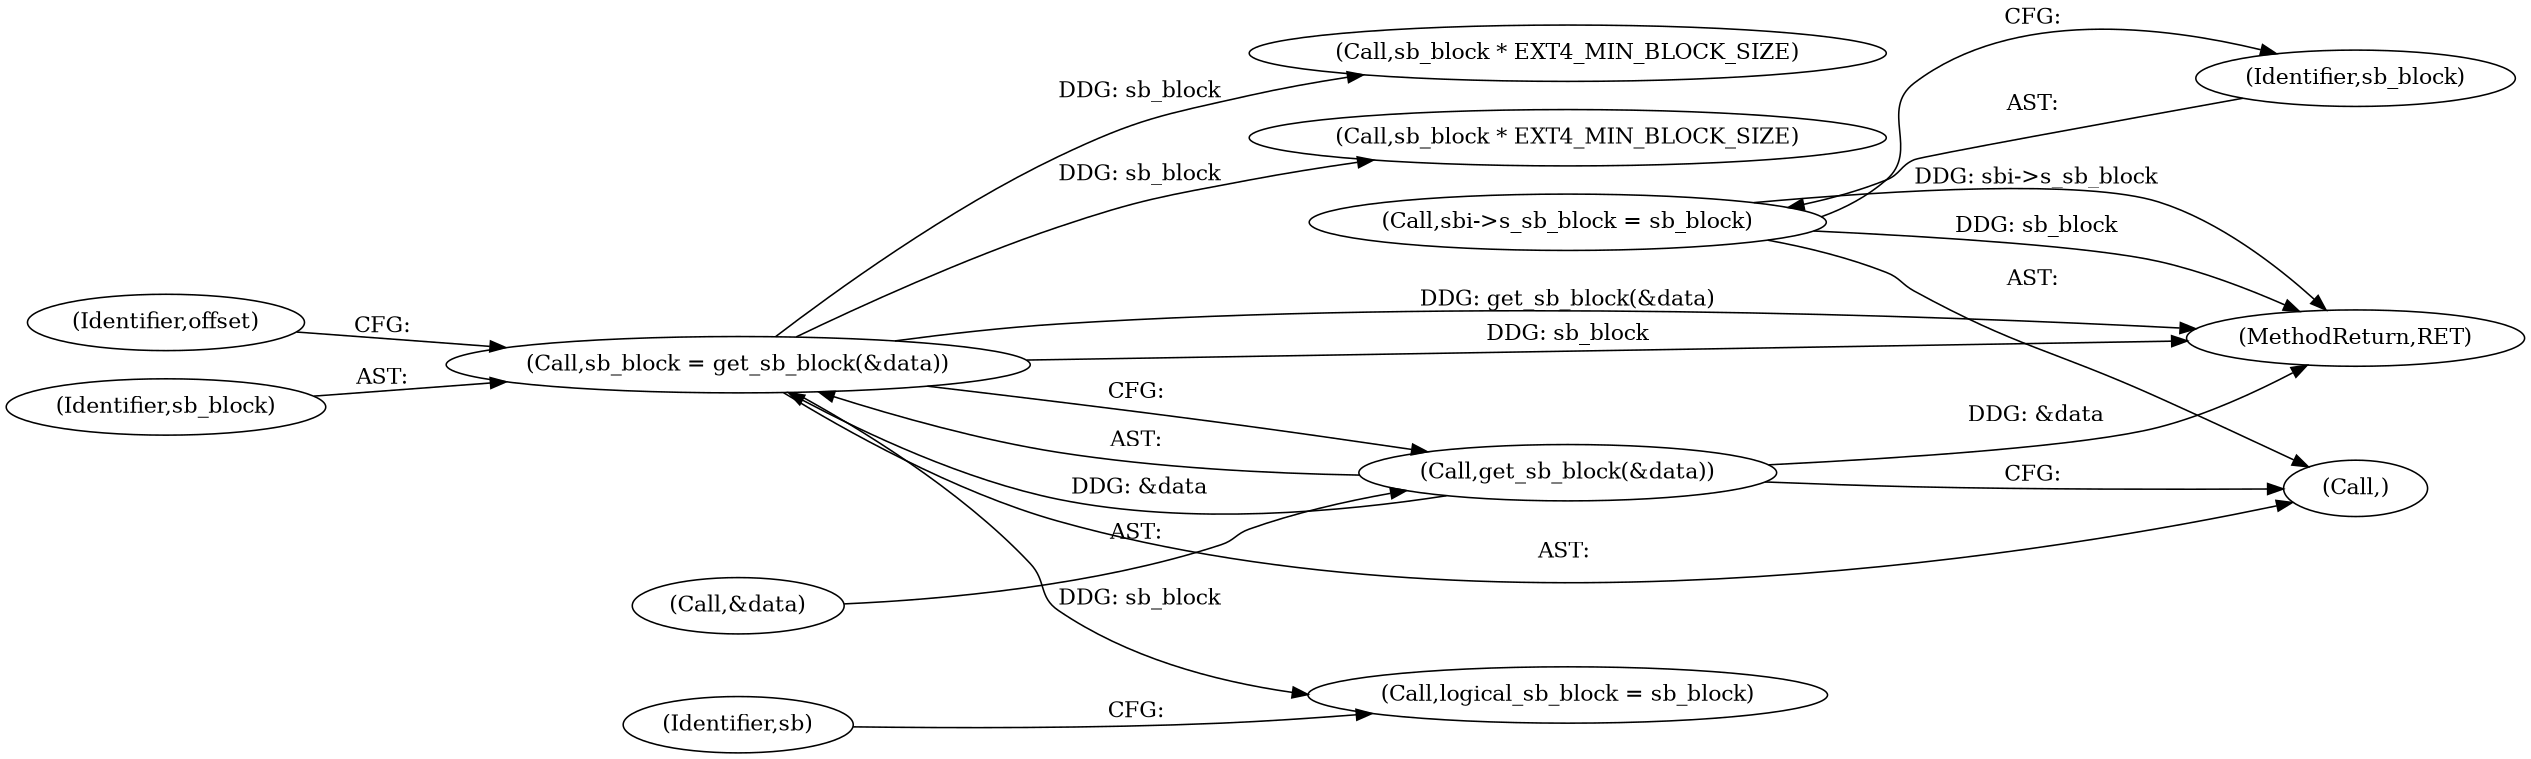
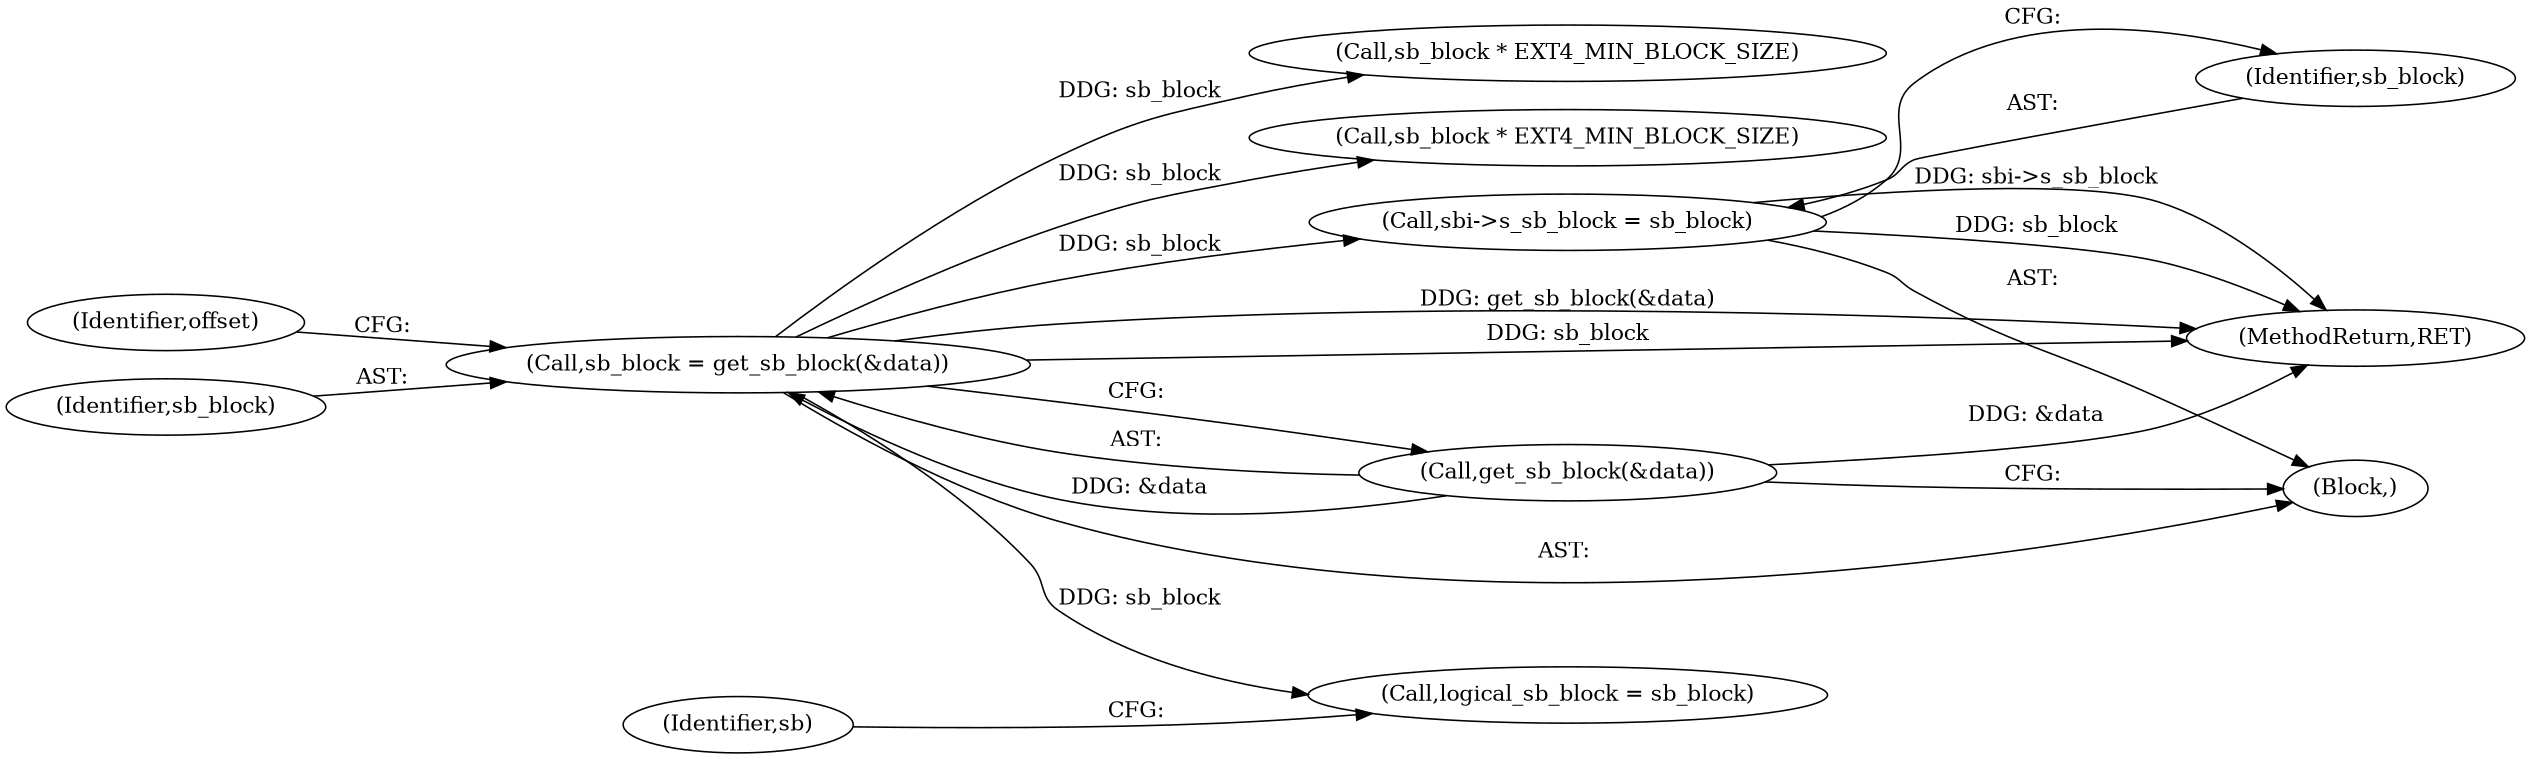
none -> (1083, 276)
(2356, 488) -> (2356, 488)
(738, 606) -> none
